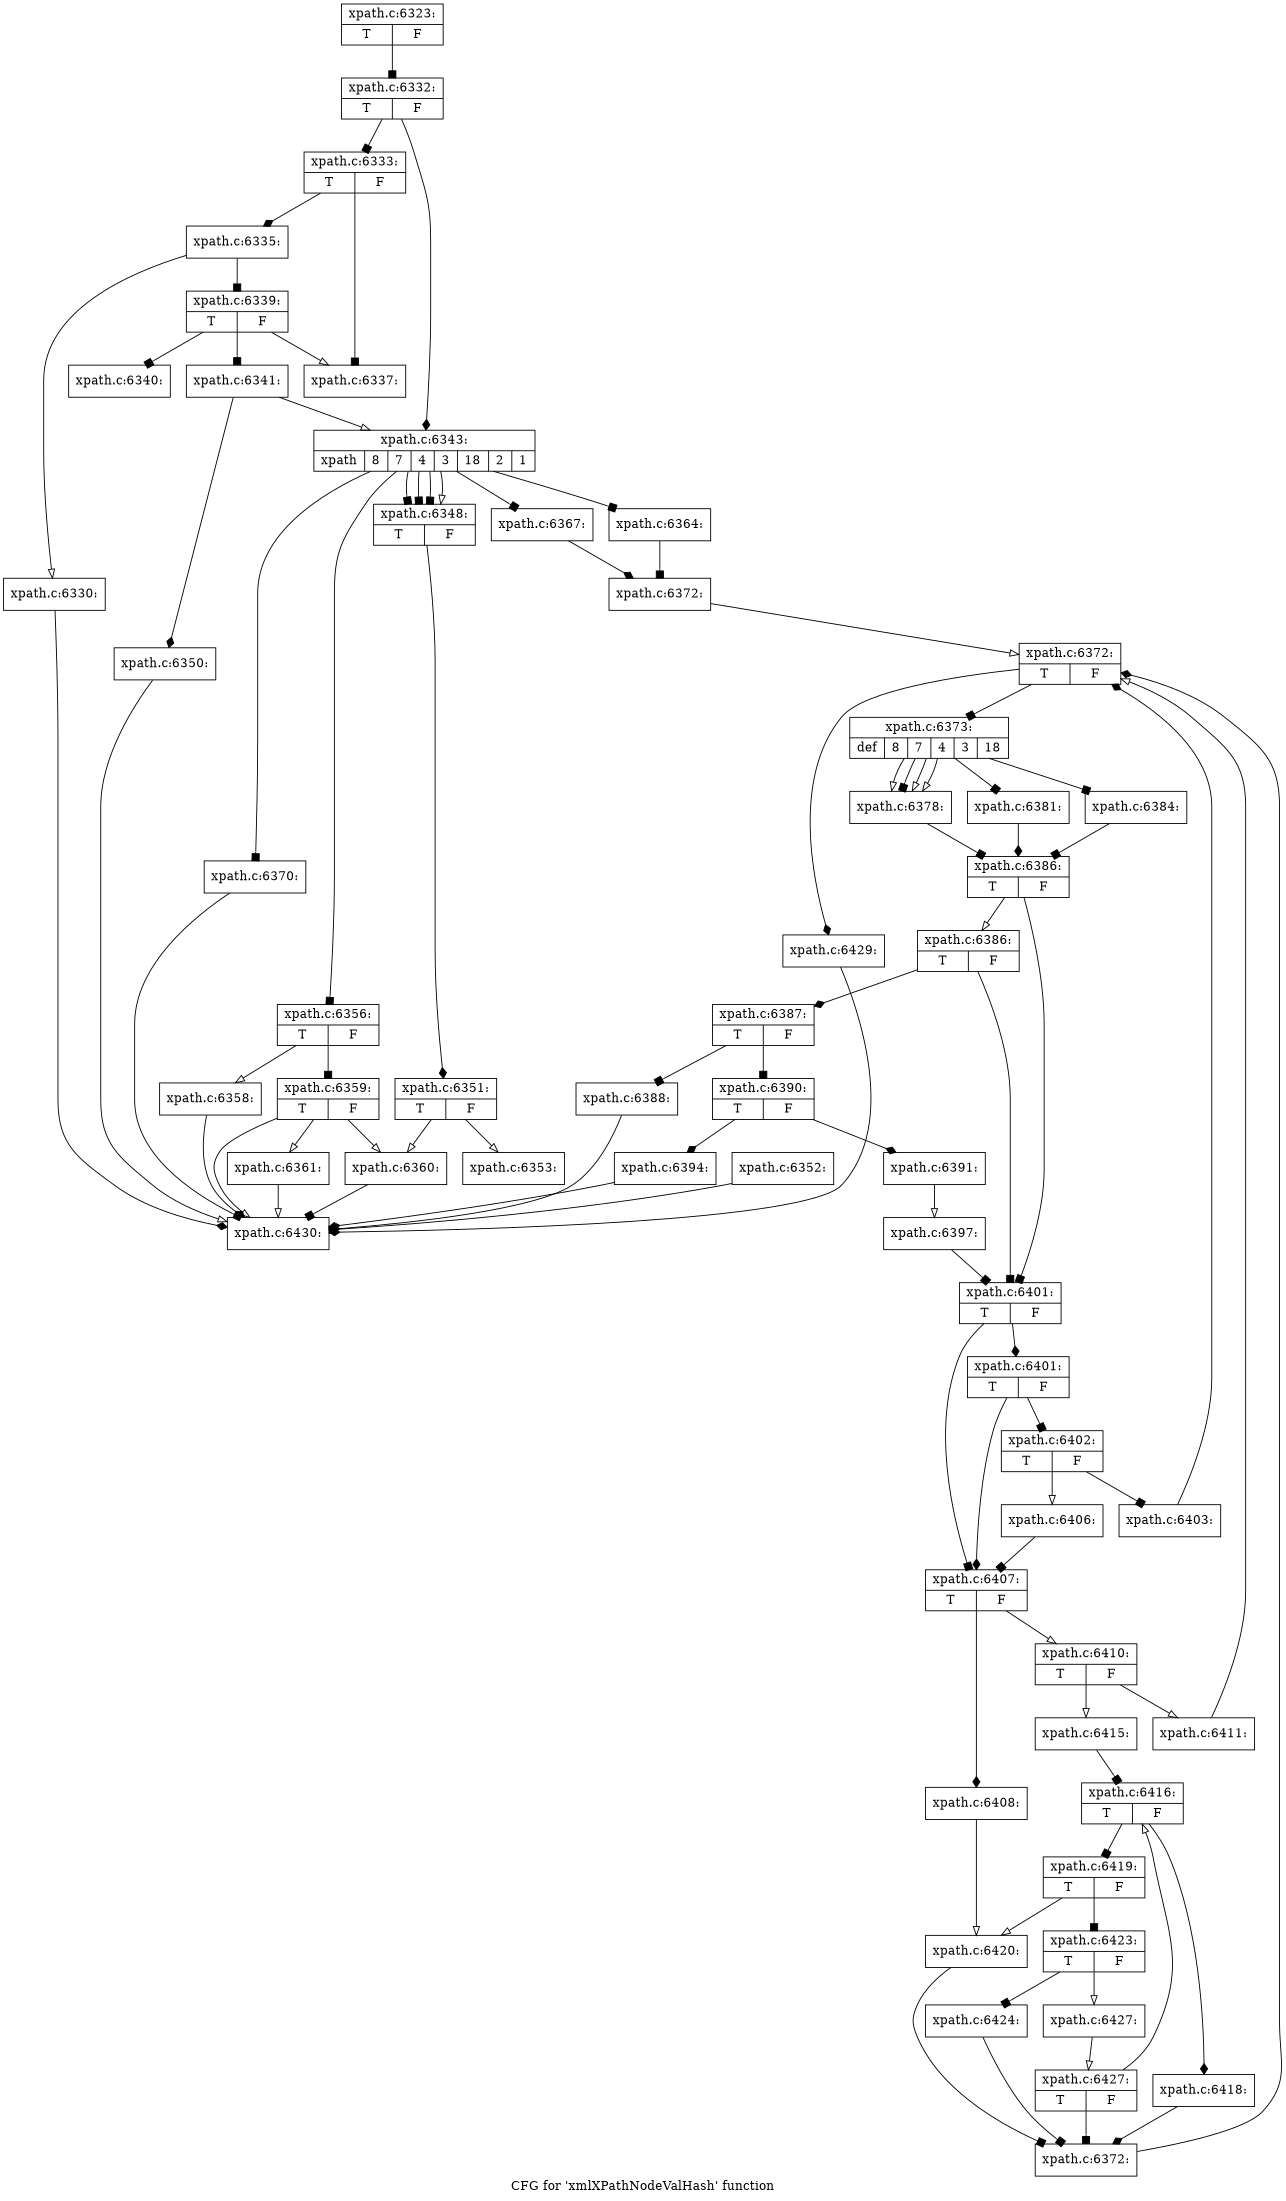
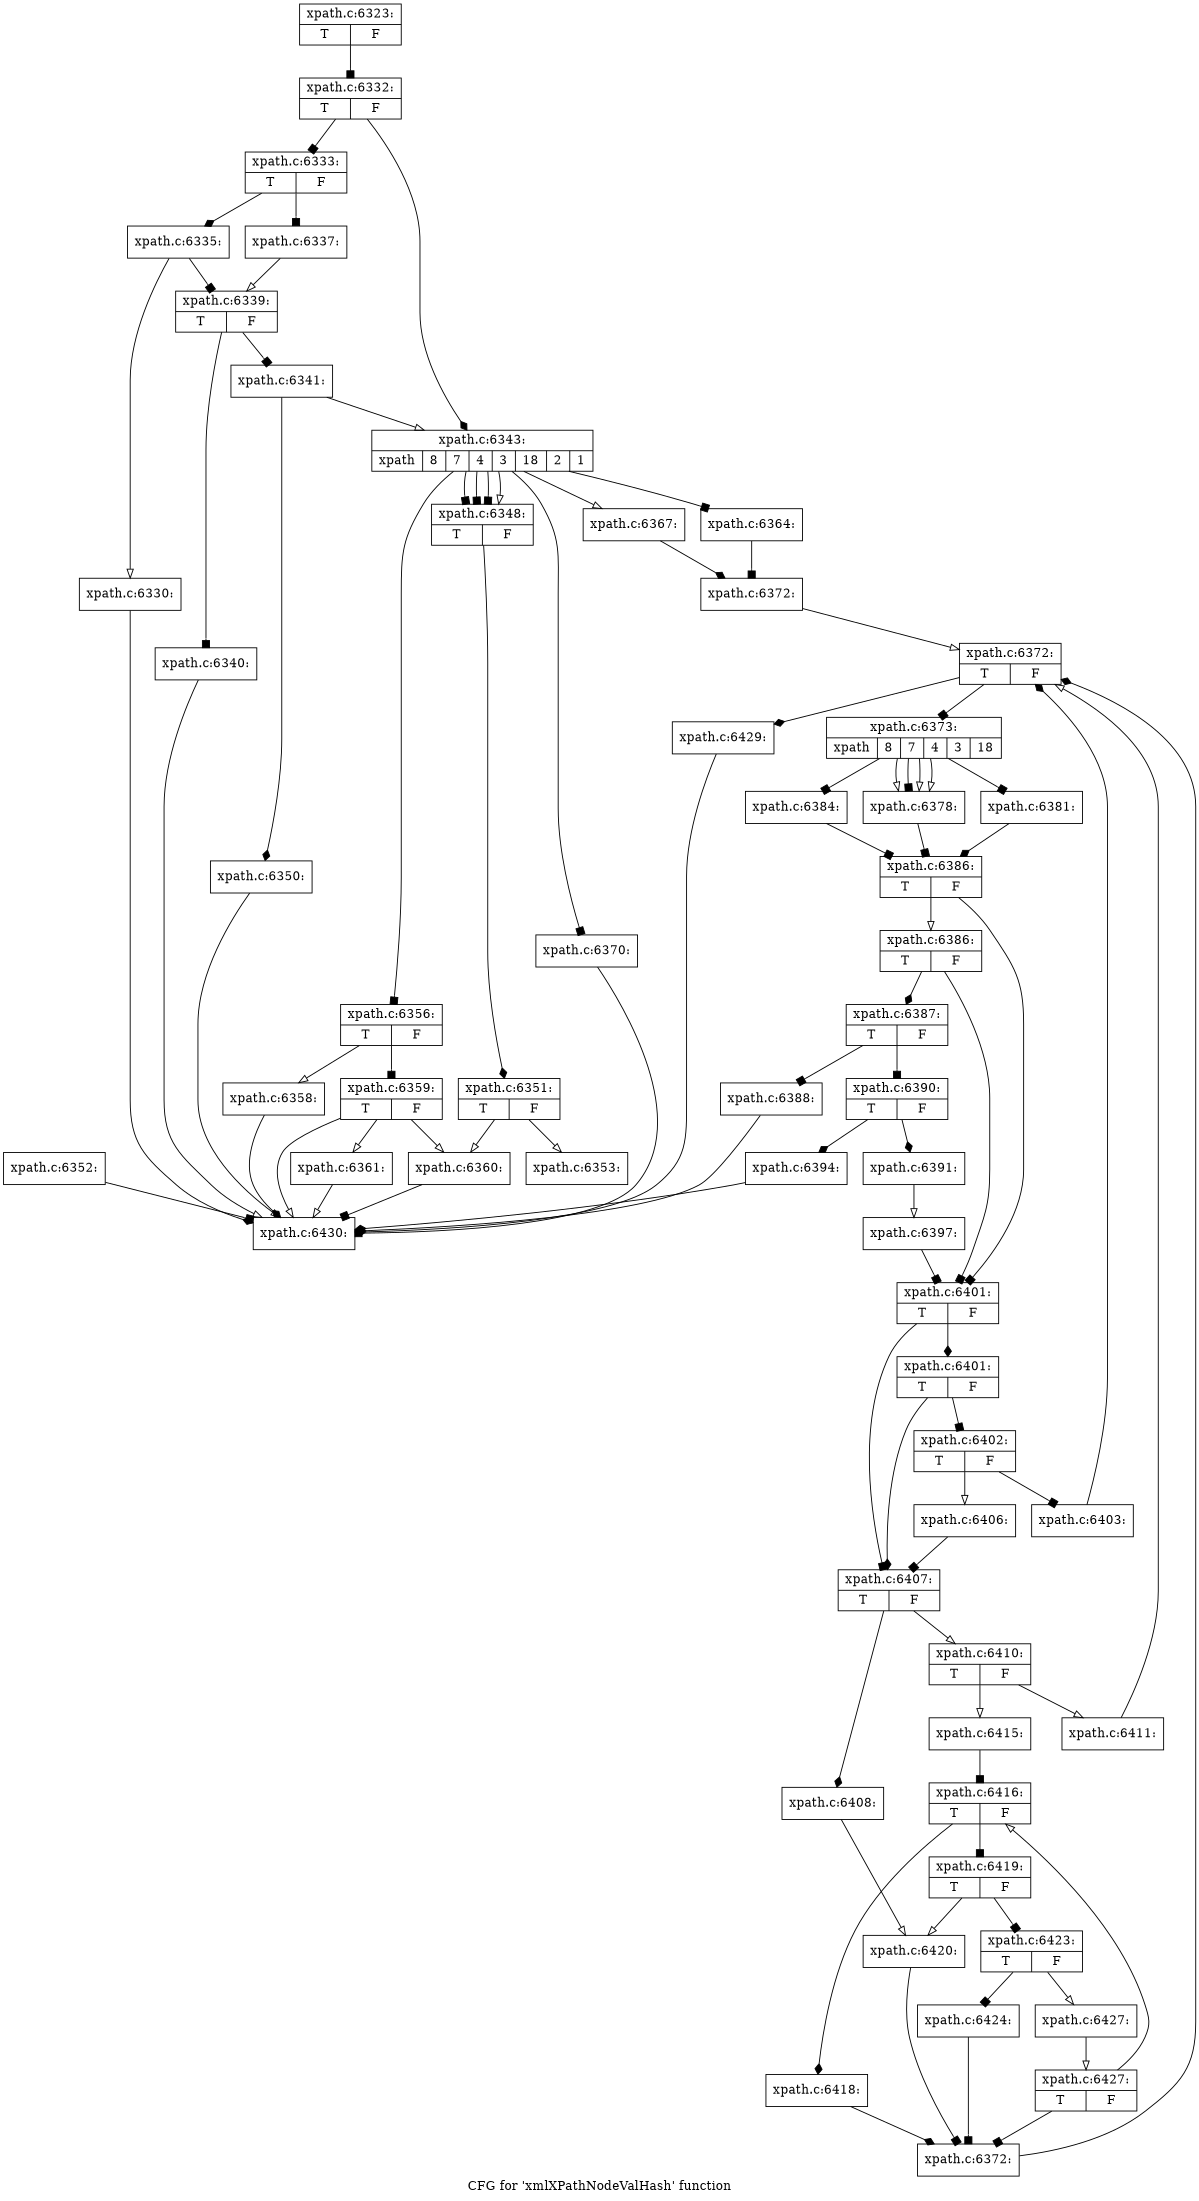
(296, 346) -> (267, 272)
(483, 488) -> (559, 488)
(867, 748) -> (852, 748)
none -> (164, 964)
